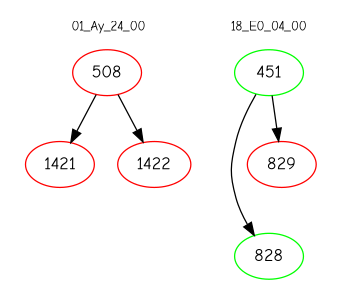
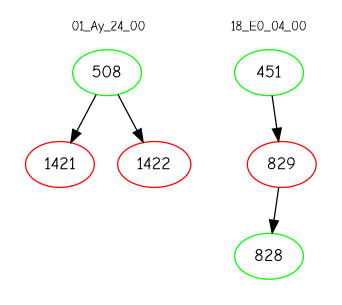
(107, 73) -> (107, 73)
(232, 158) -> (276, 204)
